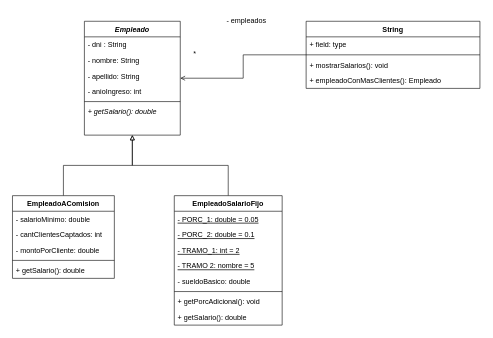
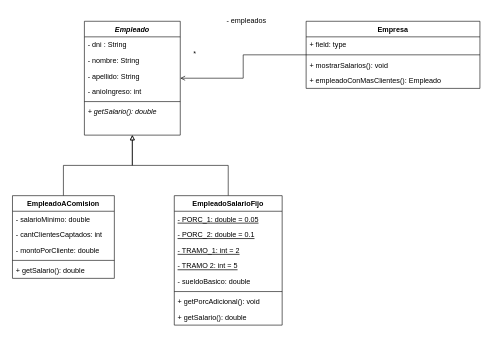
(393, 29) -> (393, 29)
(214, 266) -> (207, 266)
